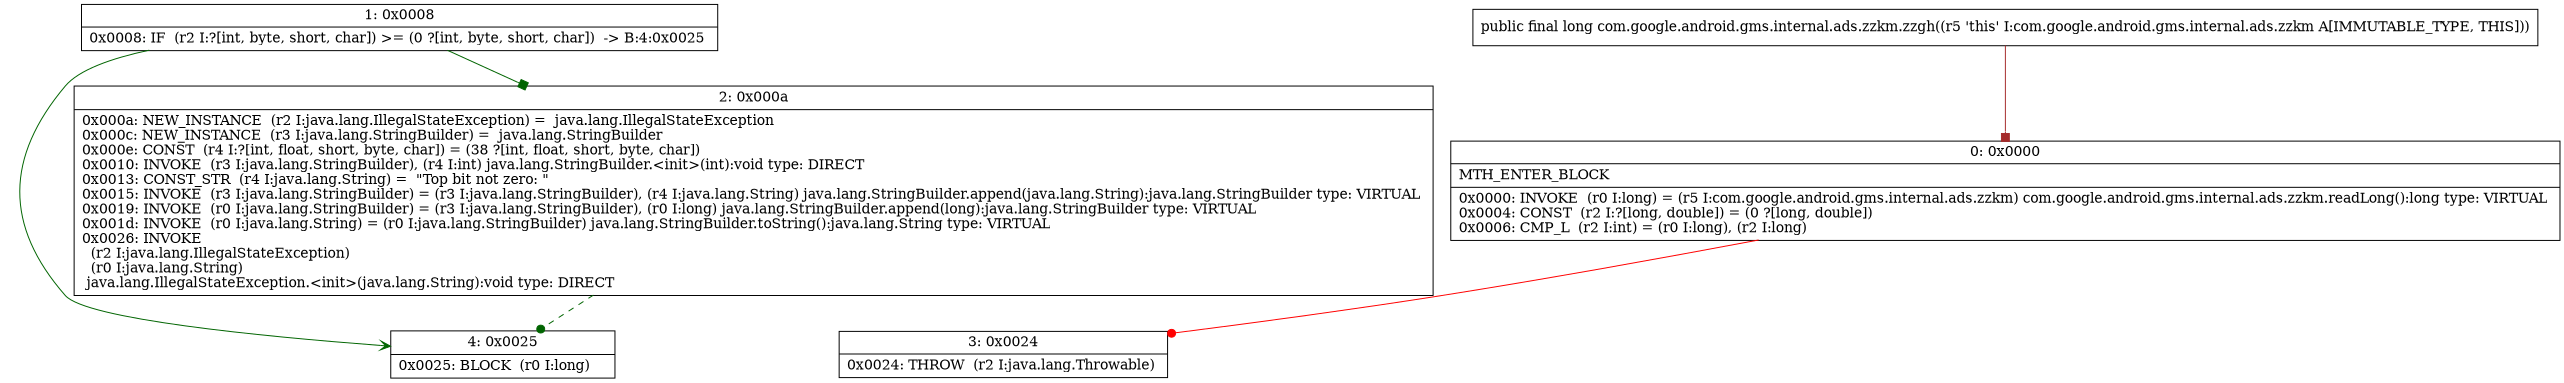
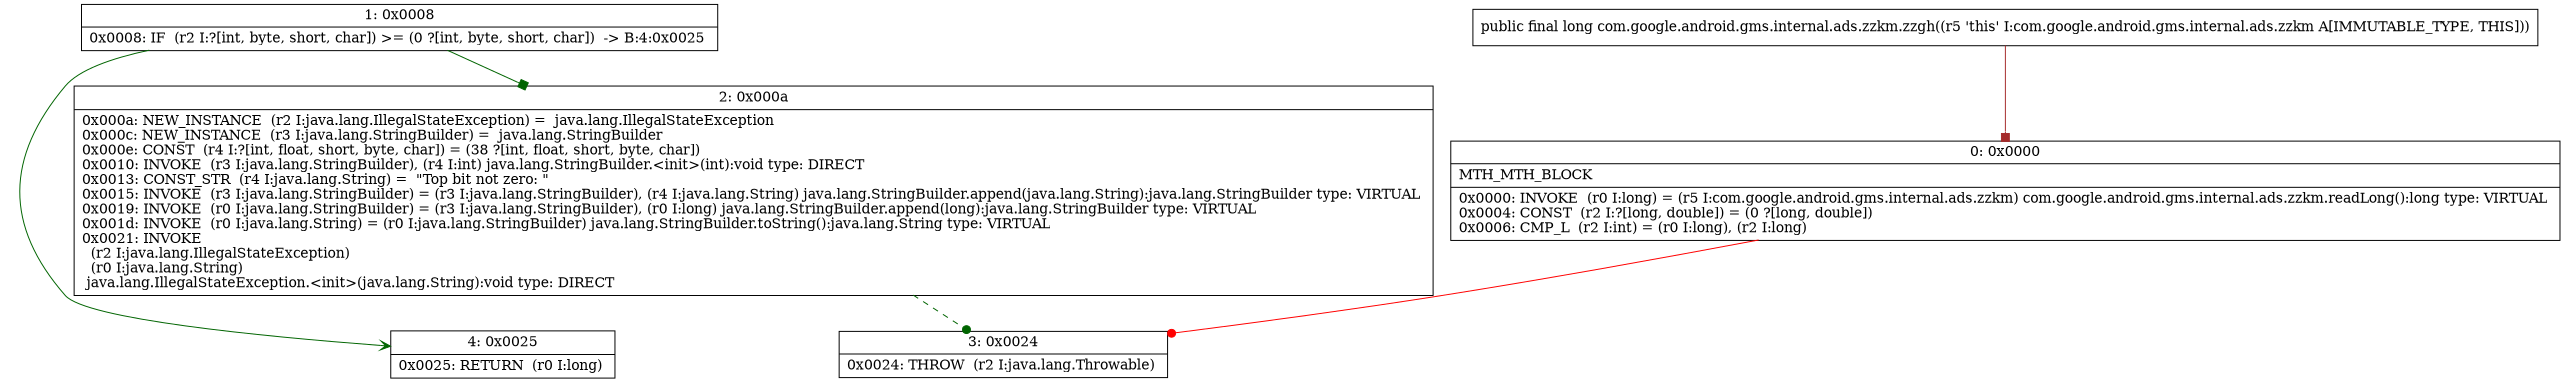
(1534, 175) -> (1526, 175)
(146, 239) -> (146, 239)
(569, 311) -> (938, 311)
(496, 366) -> (503, 366)
